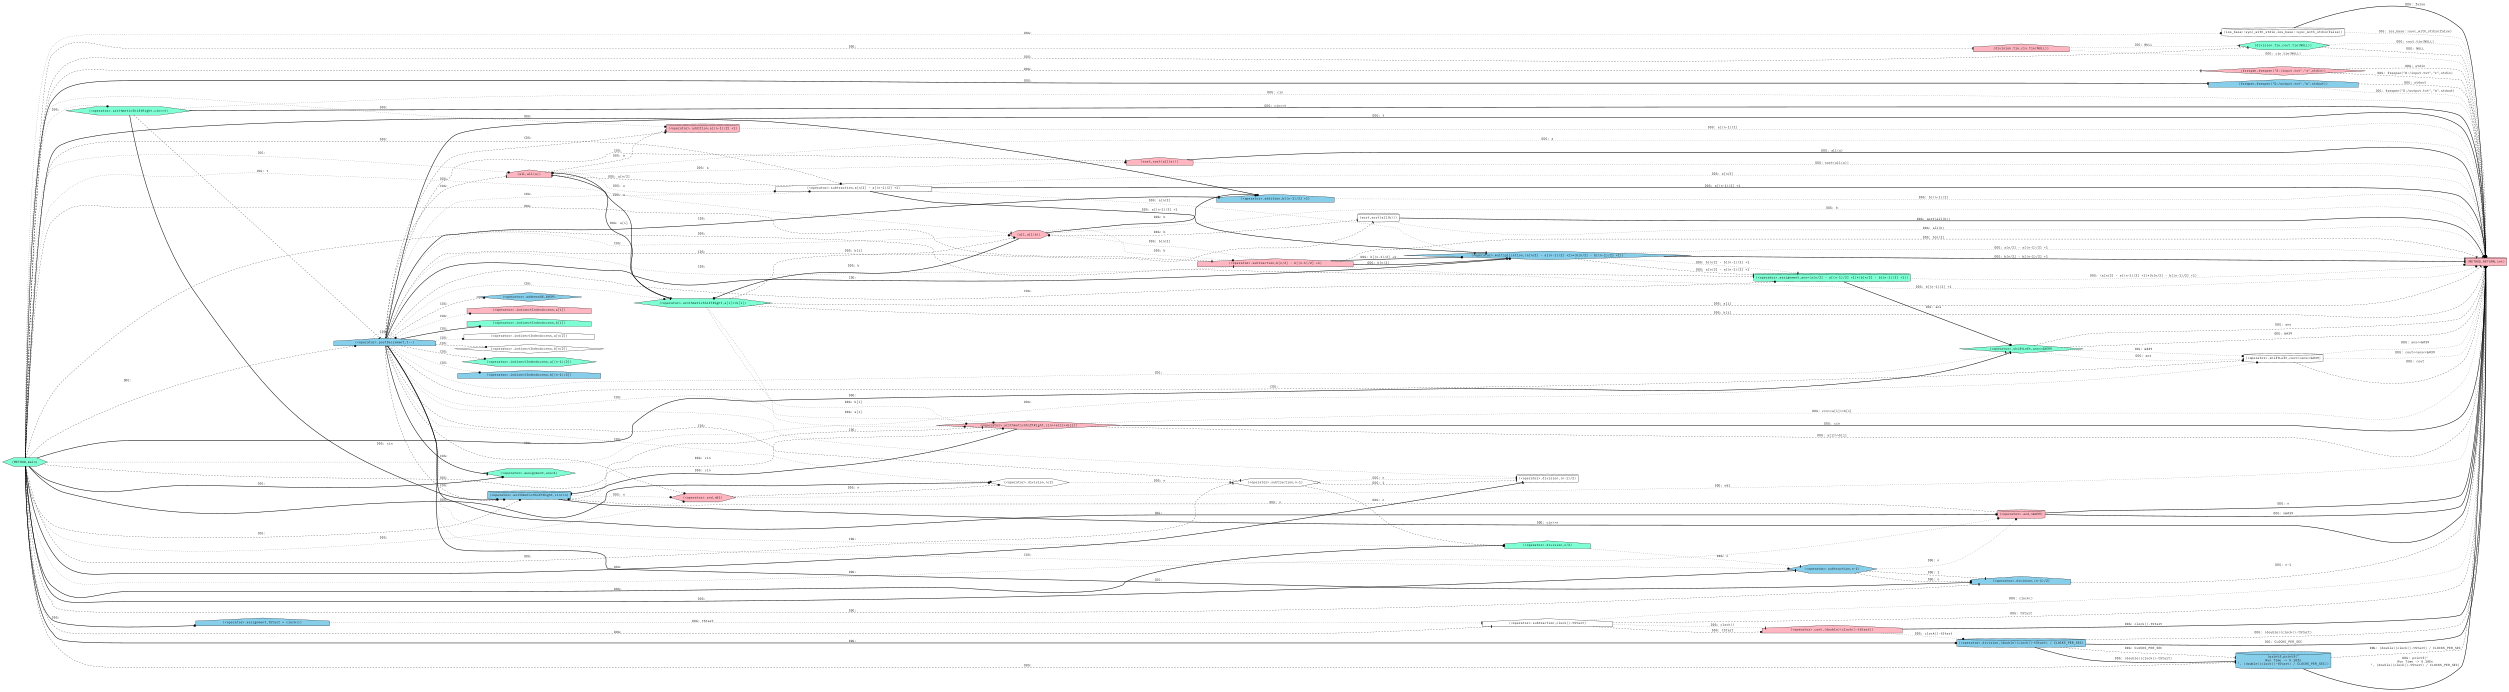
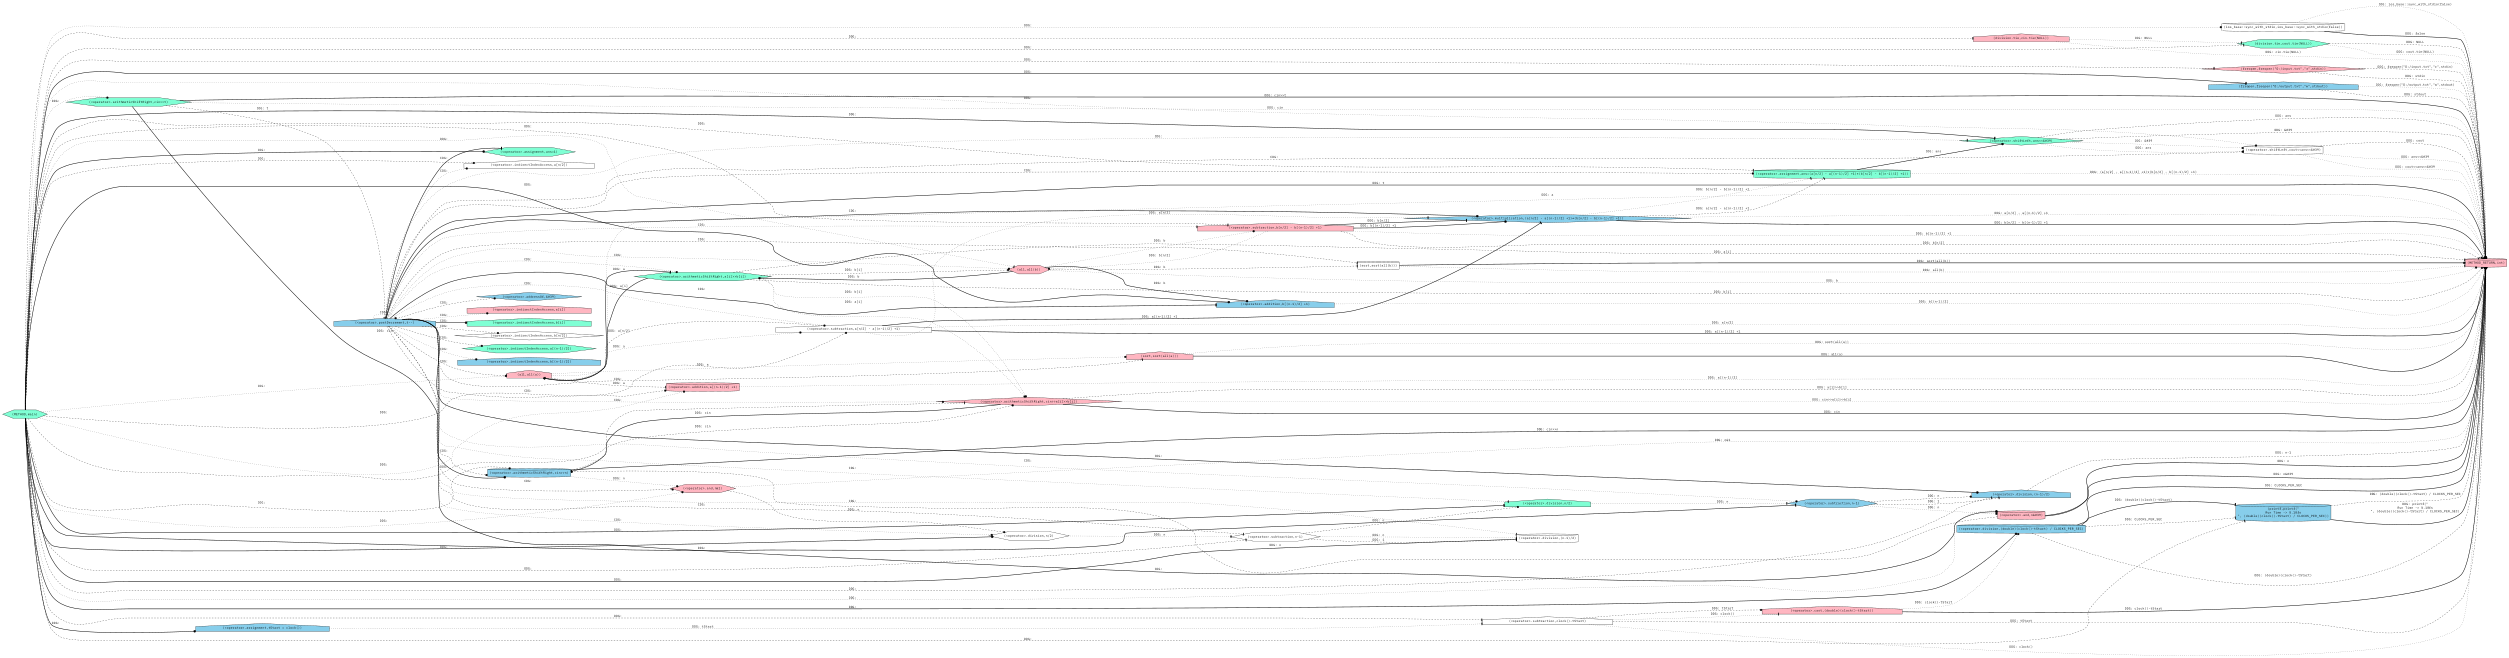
(184, 383) -> (146, 165)
